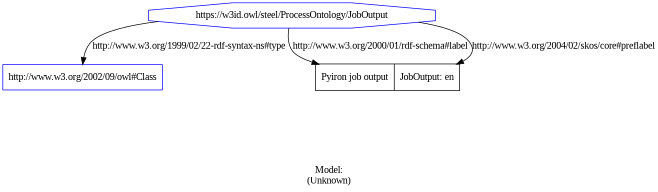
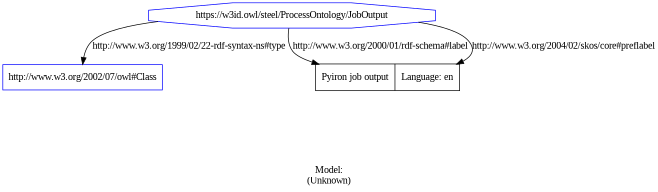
(83, 77) -> (83, 77)
(427, 77) -> (427, 77)
